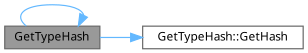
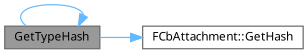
(223, 37) -> (223, 37)
